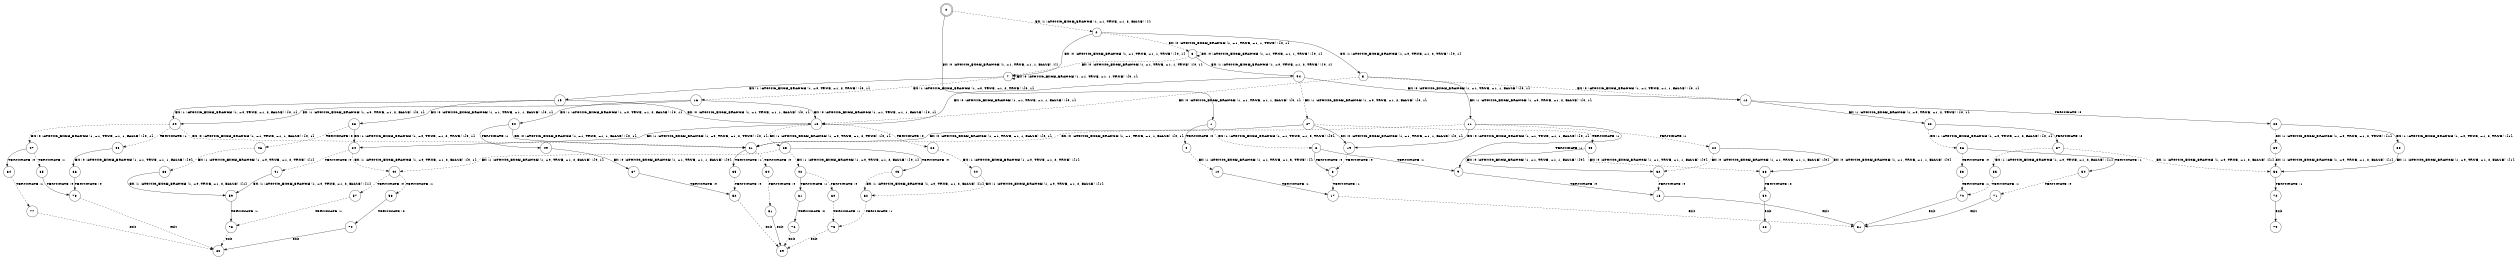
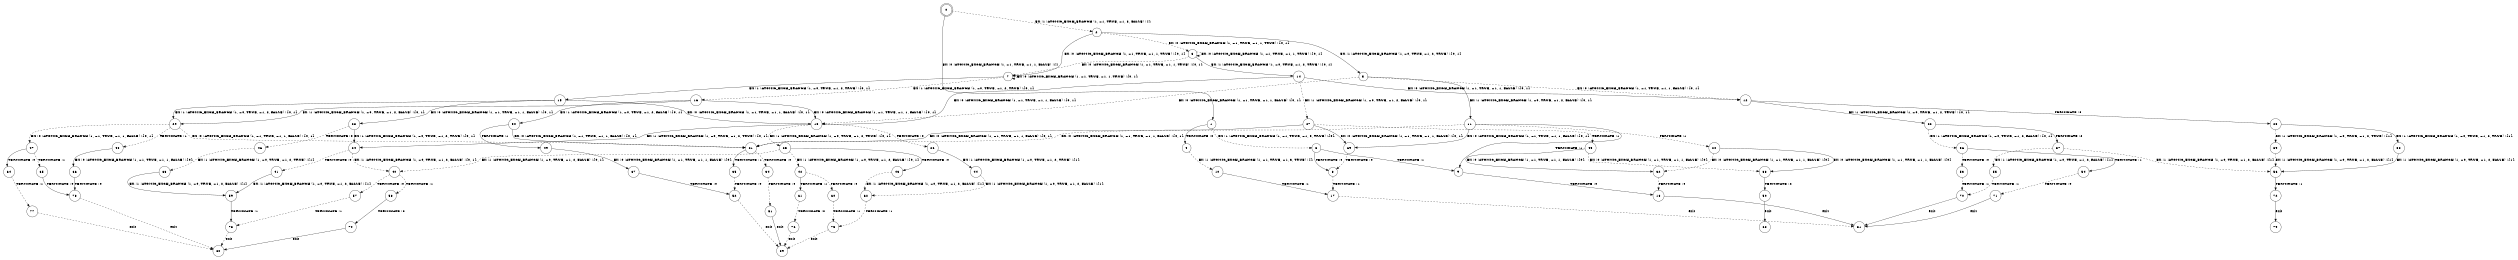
(1299, 77) -> (1299, 77)
(1349, 148) -> (1349, 148)
(955, 157) -> (955, 157)
(797, 210) -> (797, 210)
